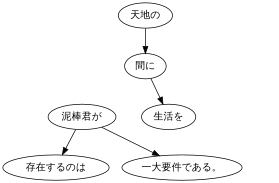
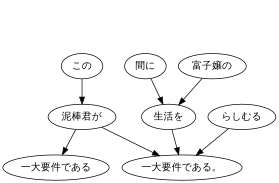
(145, 15) -> none
none -> (82, 66)
none -> (212, 66)
none -> (242, 117)
none -> (174, 139)
(56, 168) -> (56, 168)
